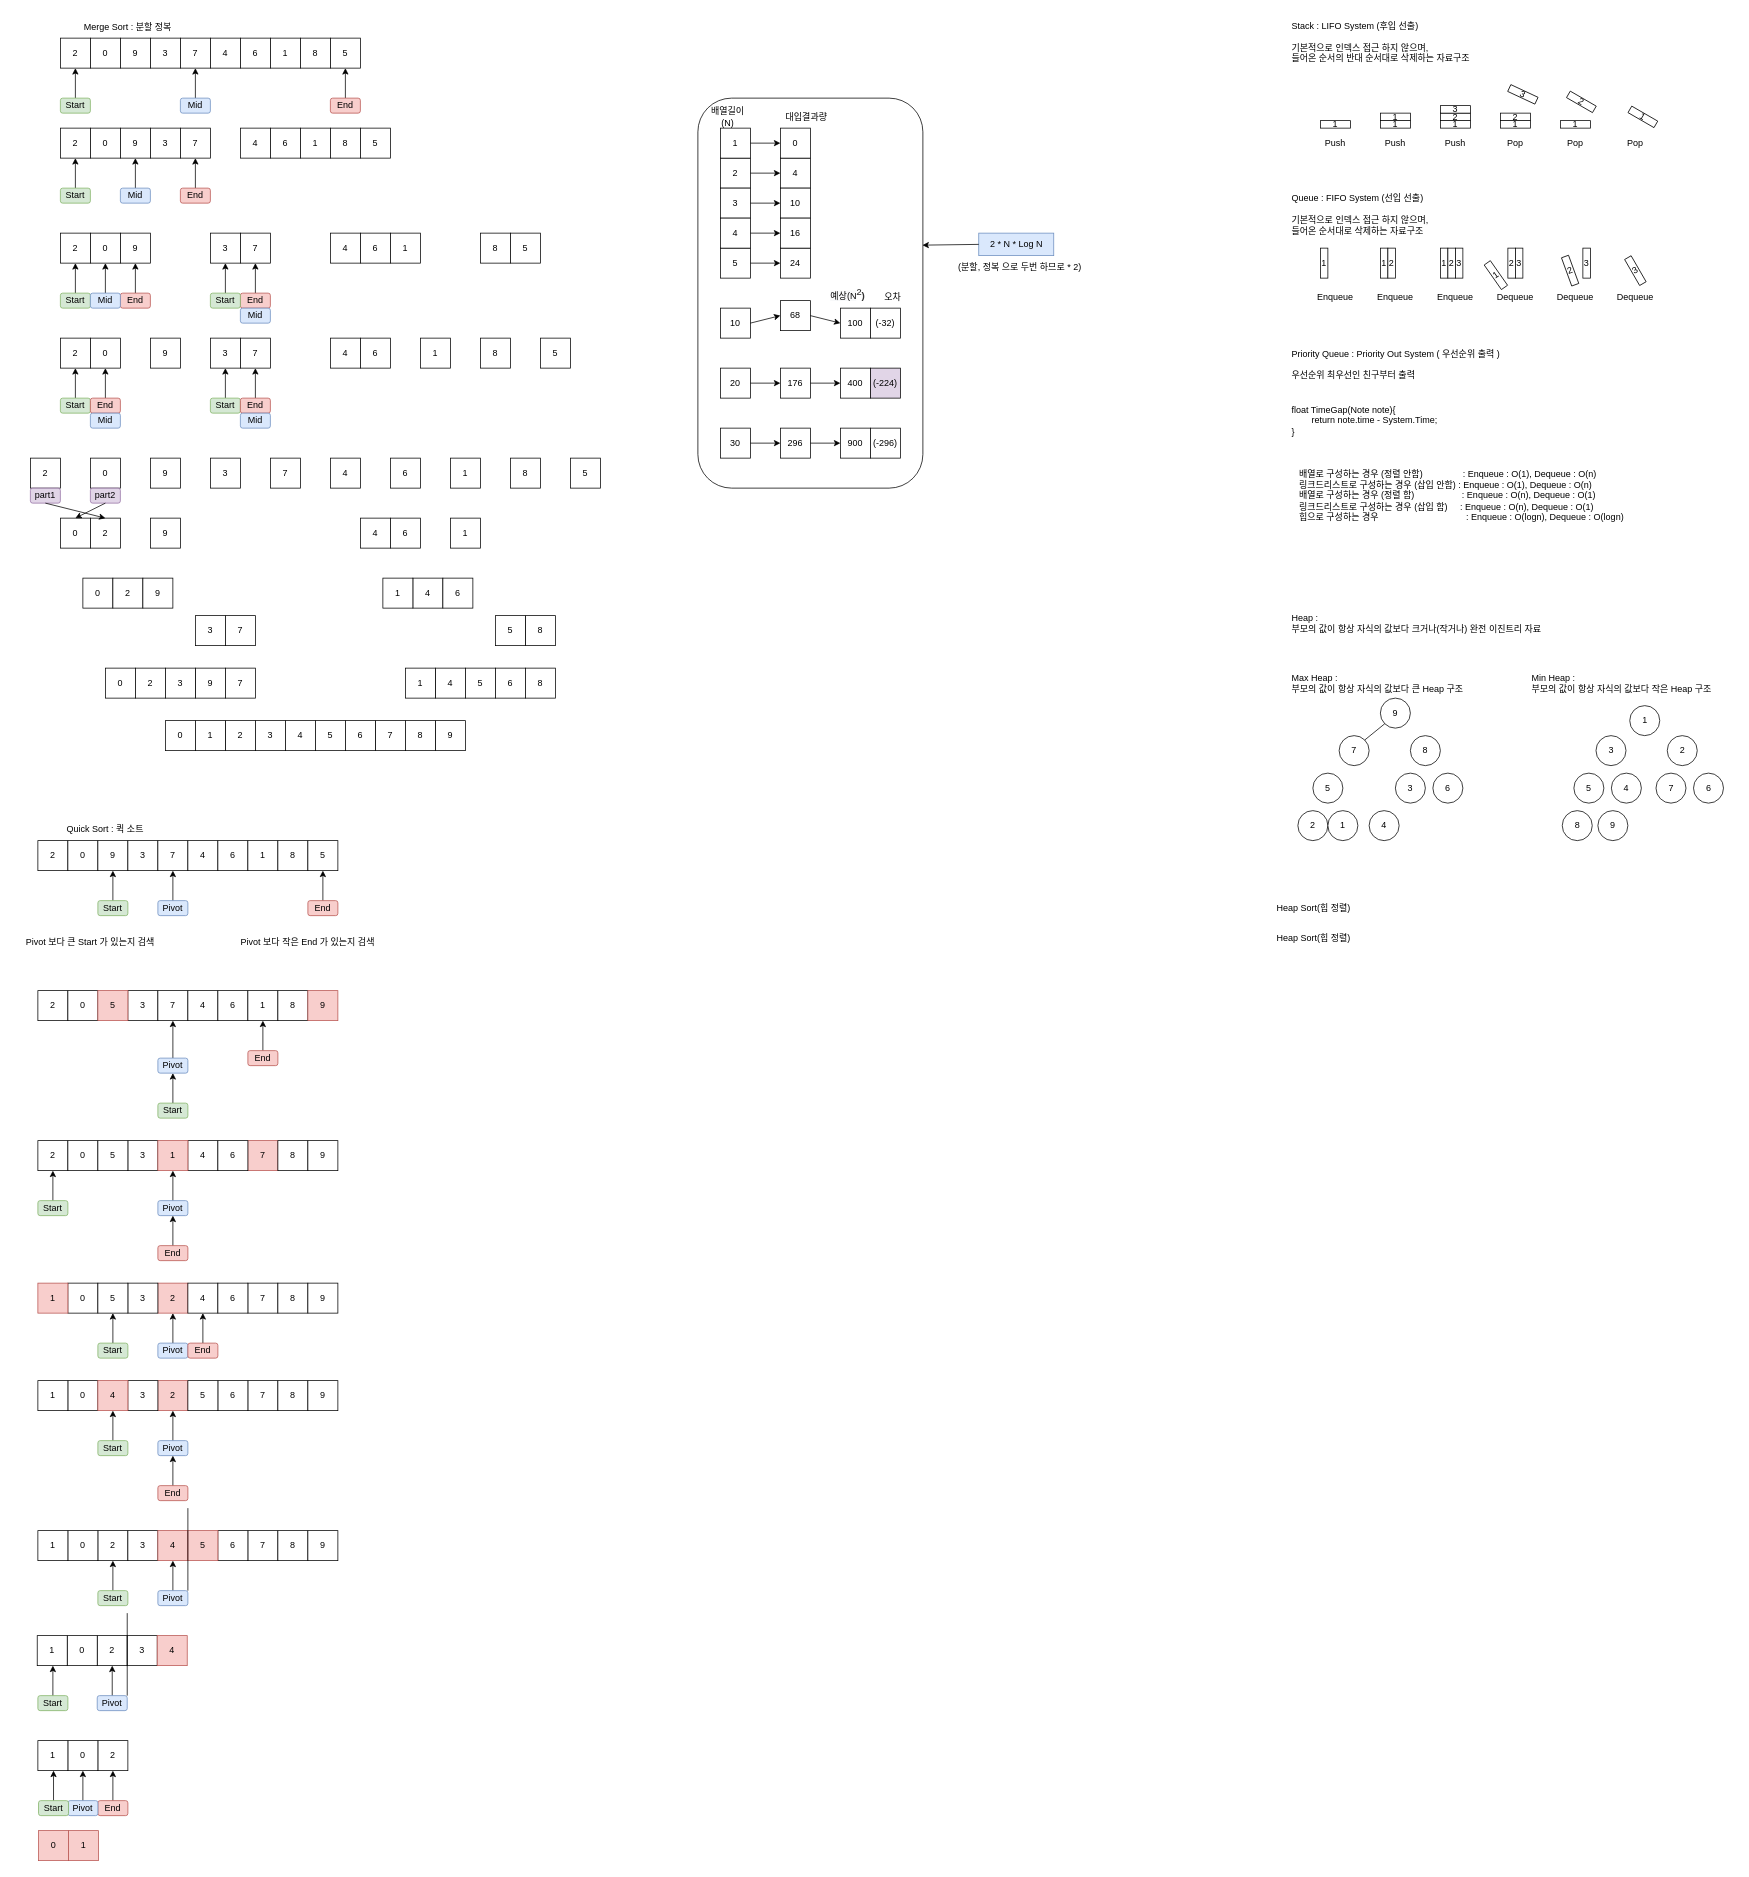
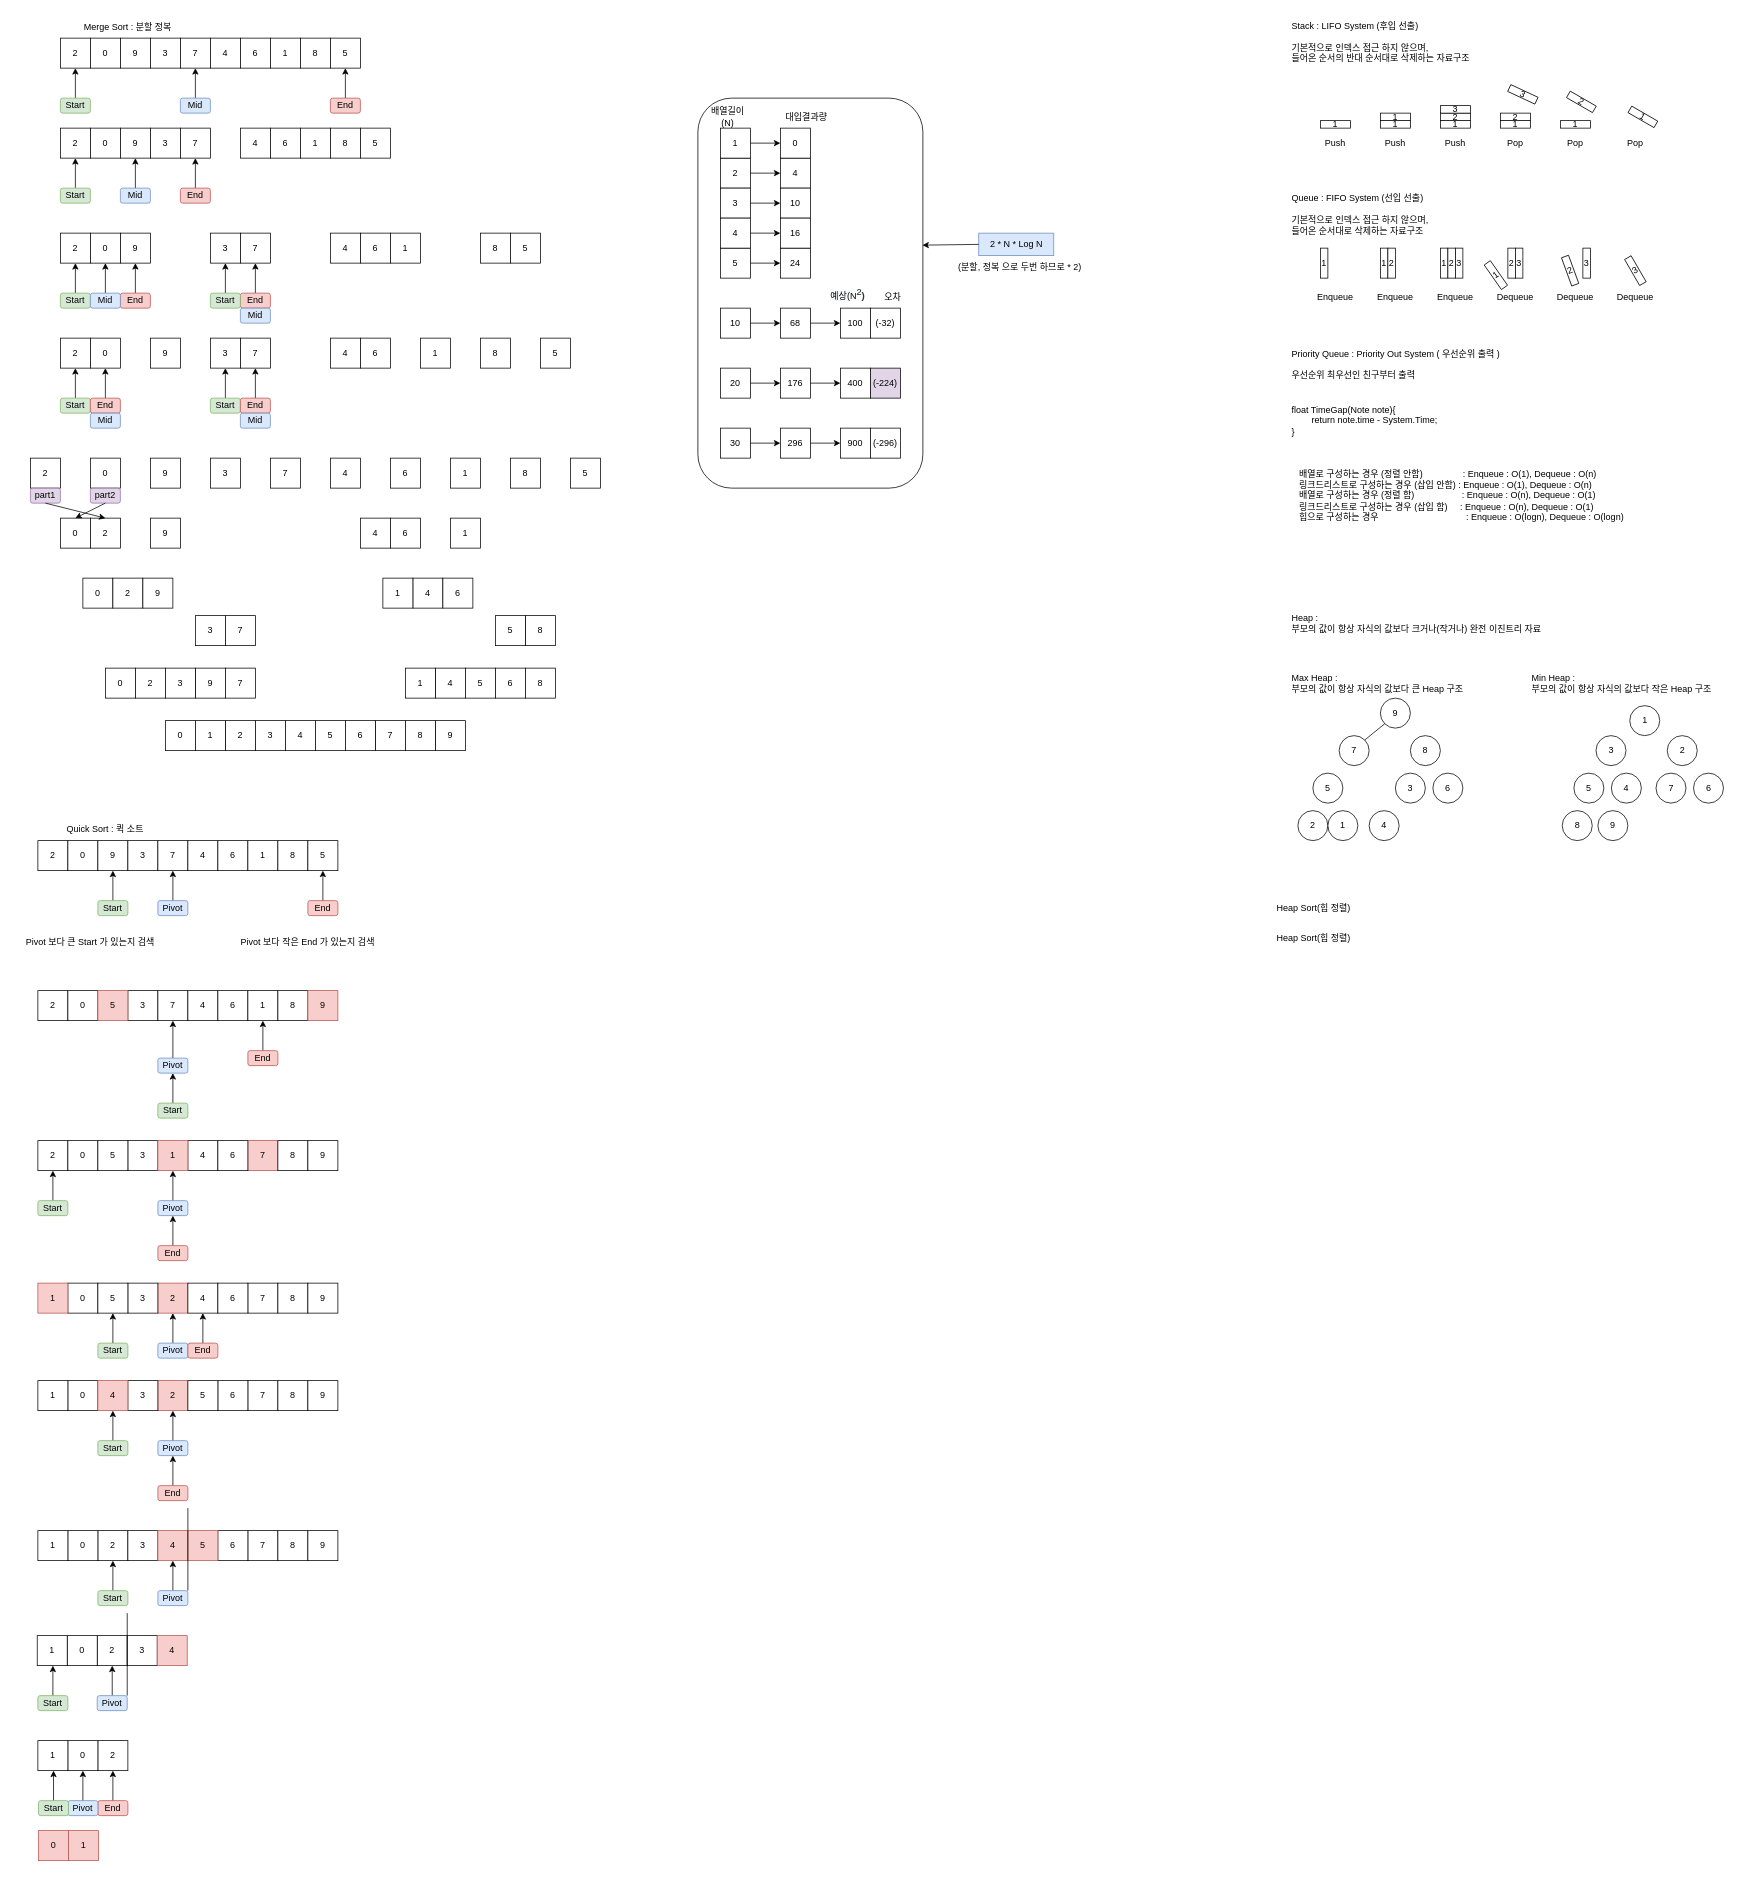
(795, 315) -> (795, 323)
